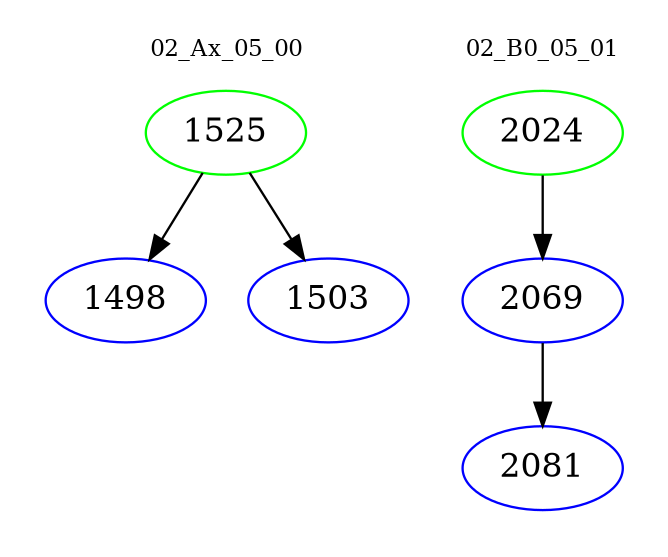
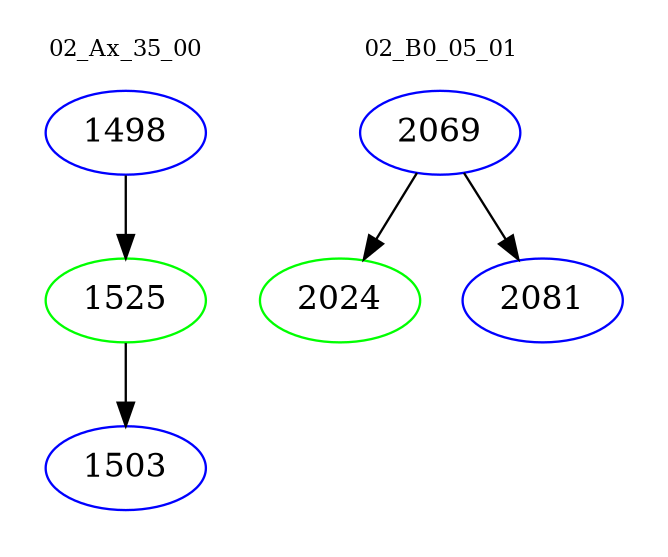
(227, 50) -> (126, 50)
(543, 205) -> (397, 206)
(182, 206) -> (126, 205)
